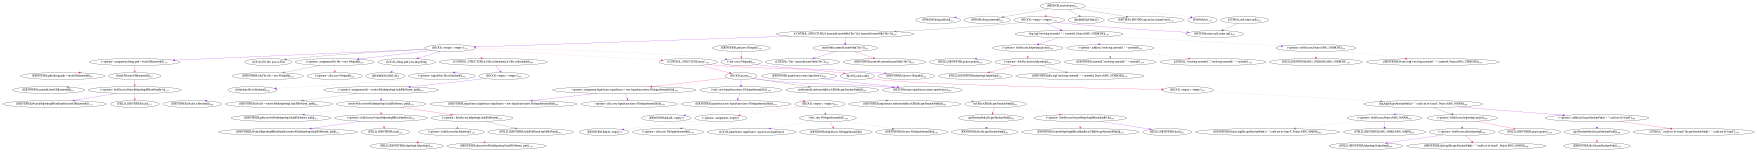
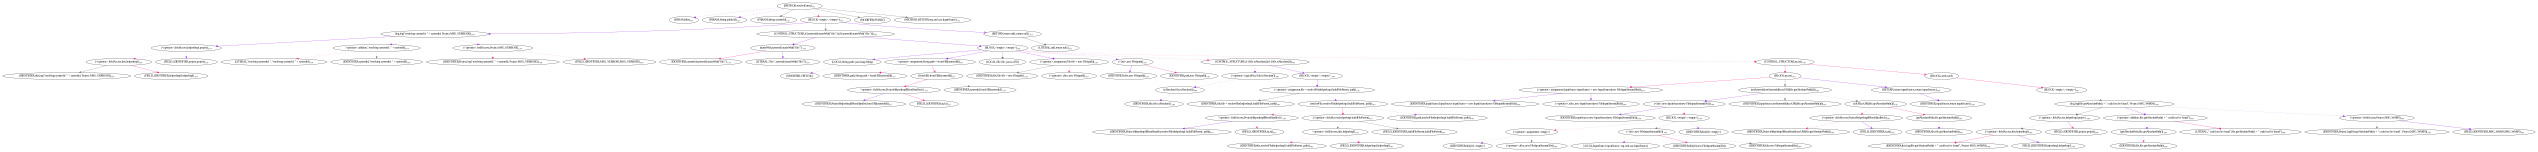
(1230, 27) -> (1033, 41)
(741, 54) -> (1159, 69)
(741, 82) -> (1735, 97)
(860, 83) -> (1929, 97)
(426, 111) -> (1343, 110)
